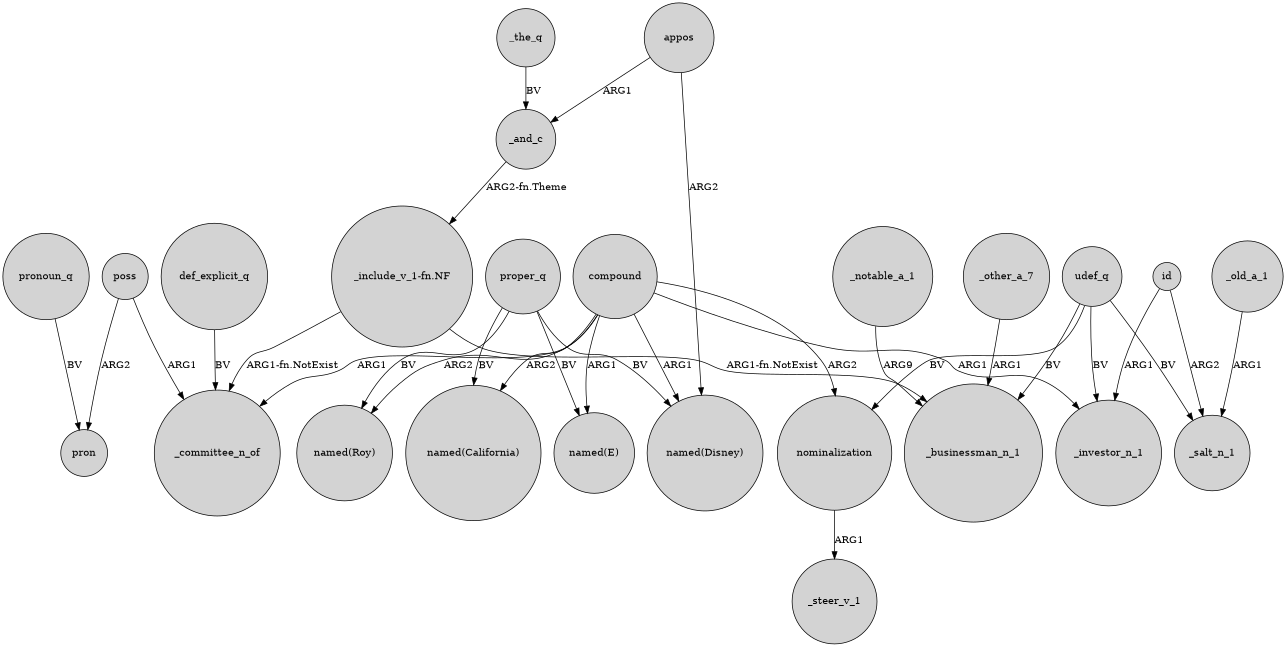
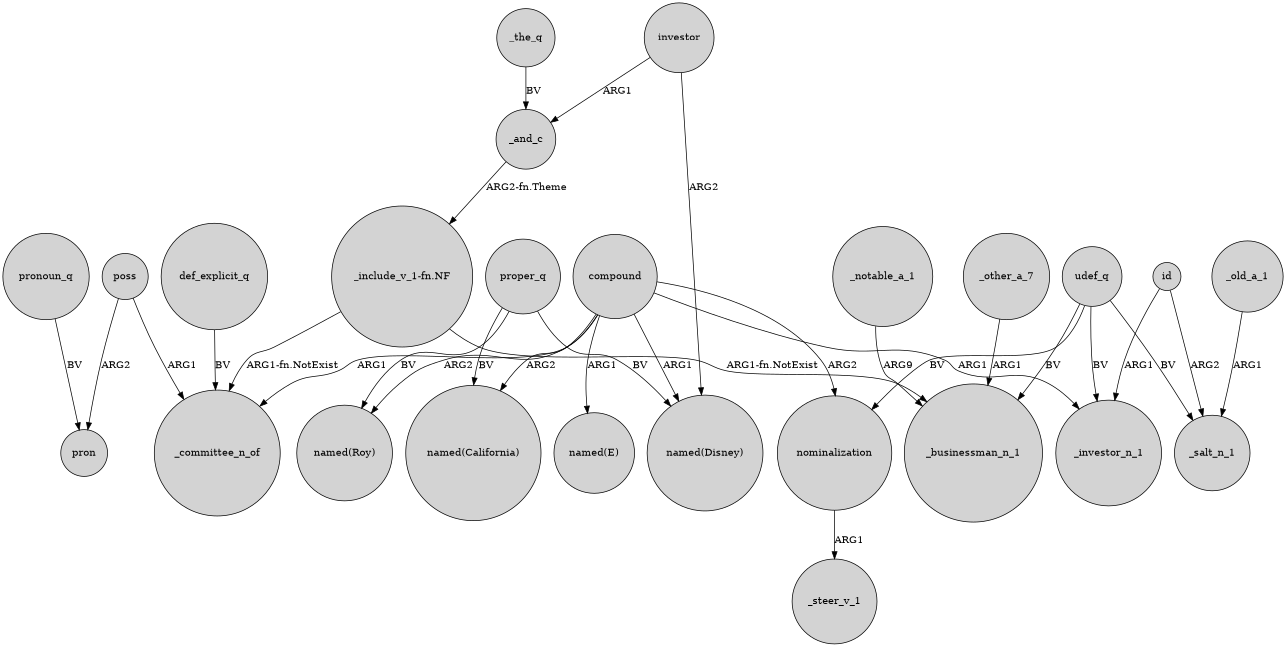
(679, 38) -> (679, 38)
(558, 362) -> none
